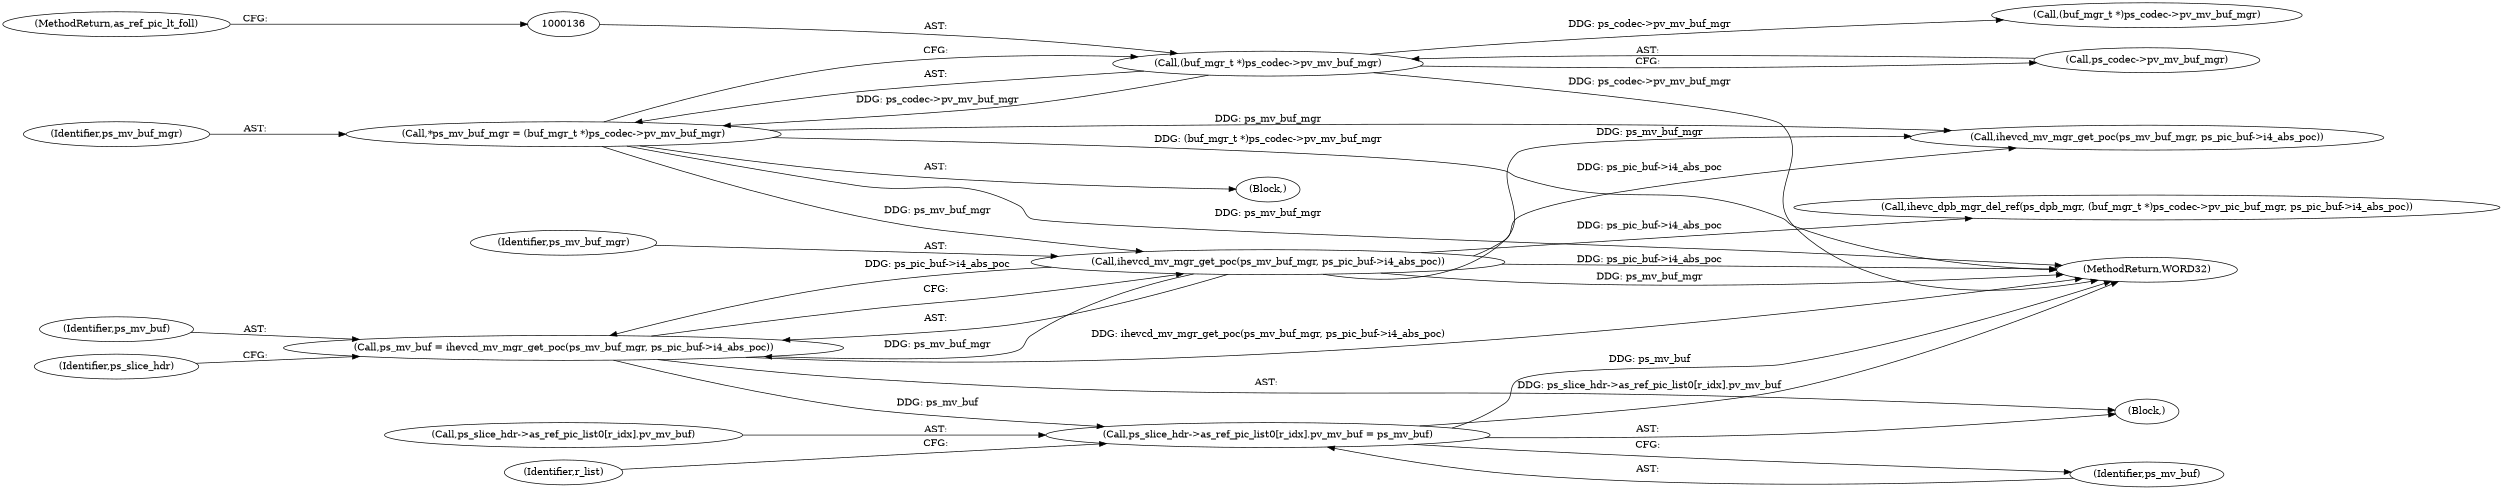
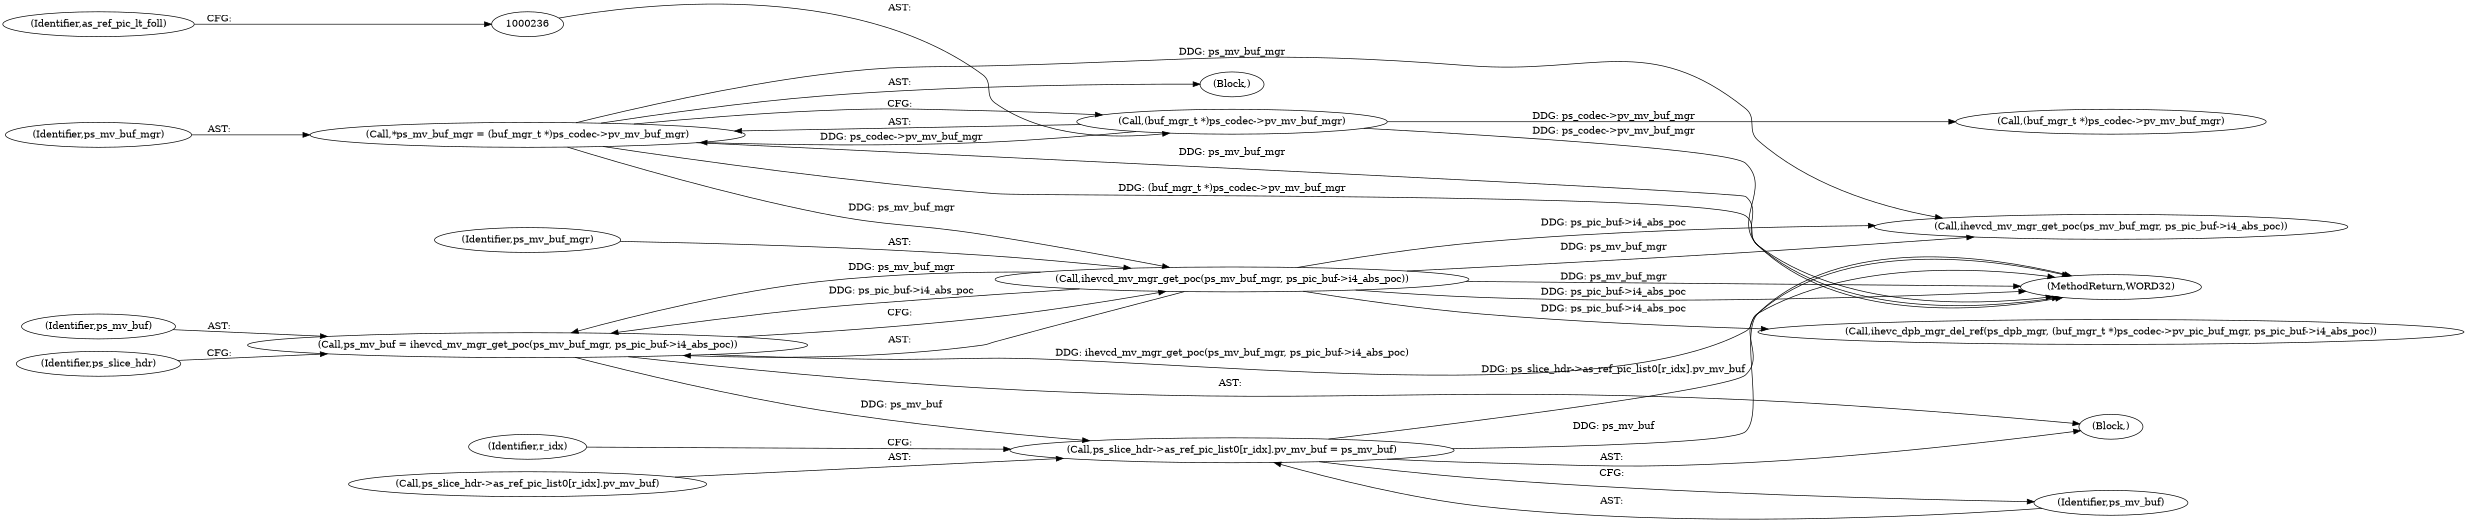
(117, 24) -> (99, 24)
(564, 24) -> (528, 24)
(2147, 60) -> none
(564, 472) -> (528, 447)
